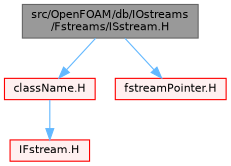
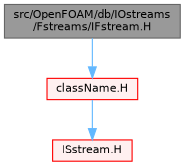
(110, 21) -> (92, 21)
(171, 89) -> none
(50, 151) -> (92, 151)
